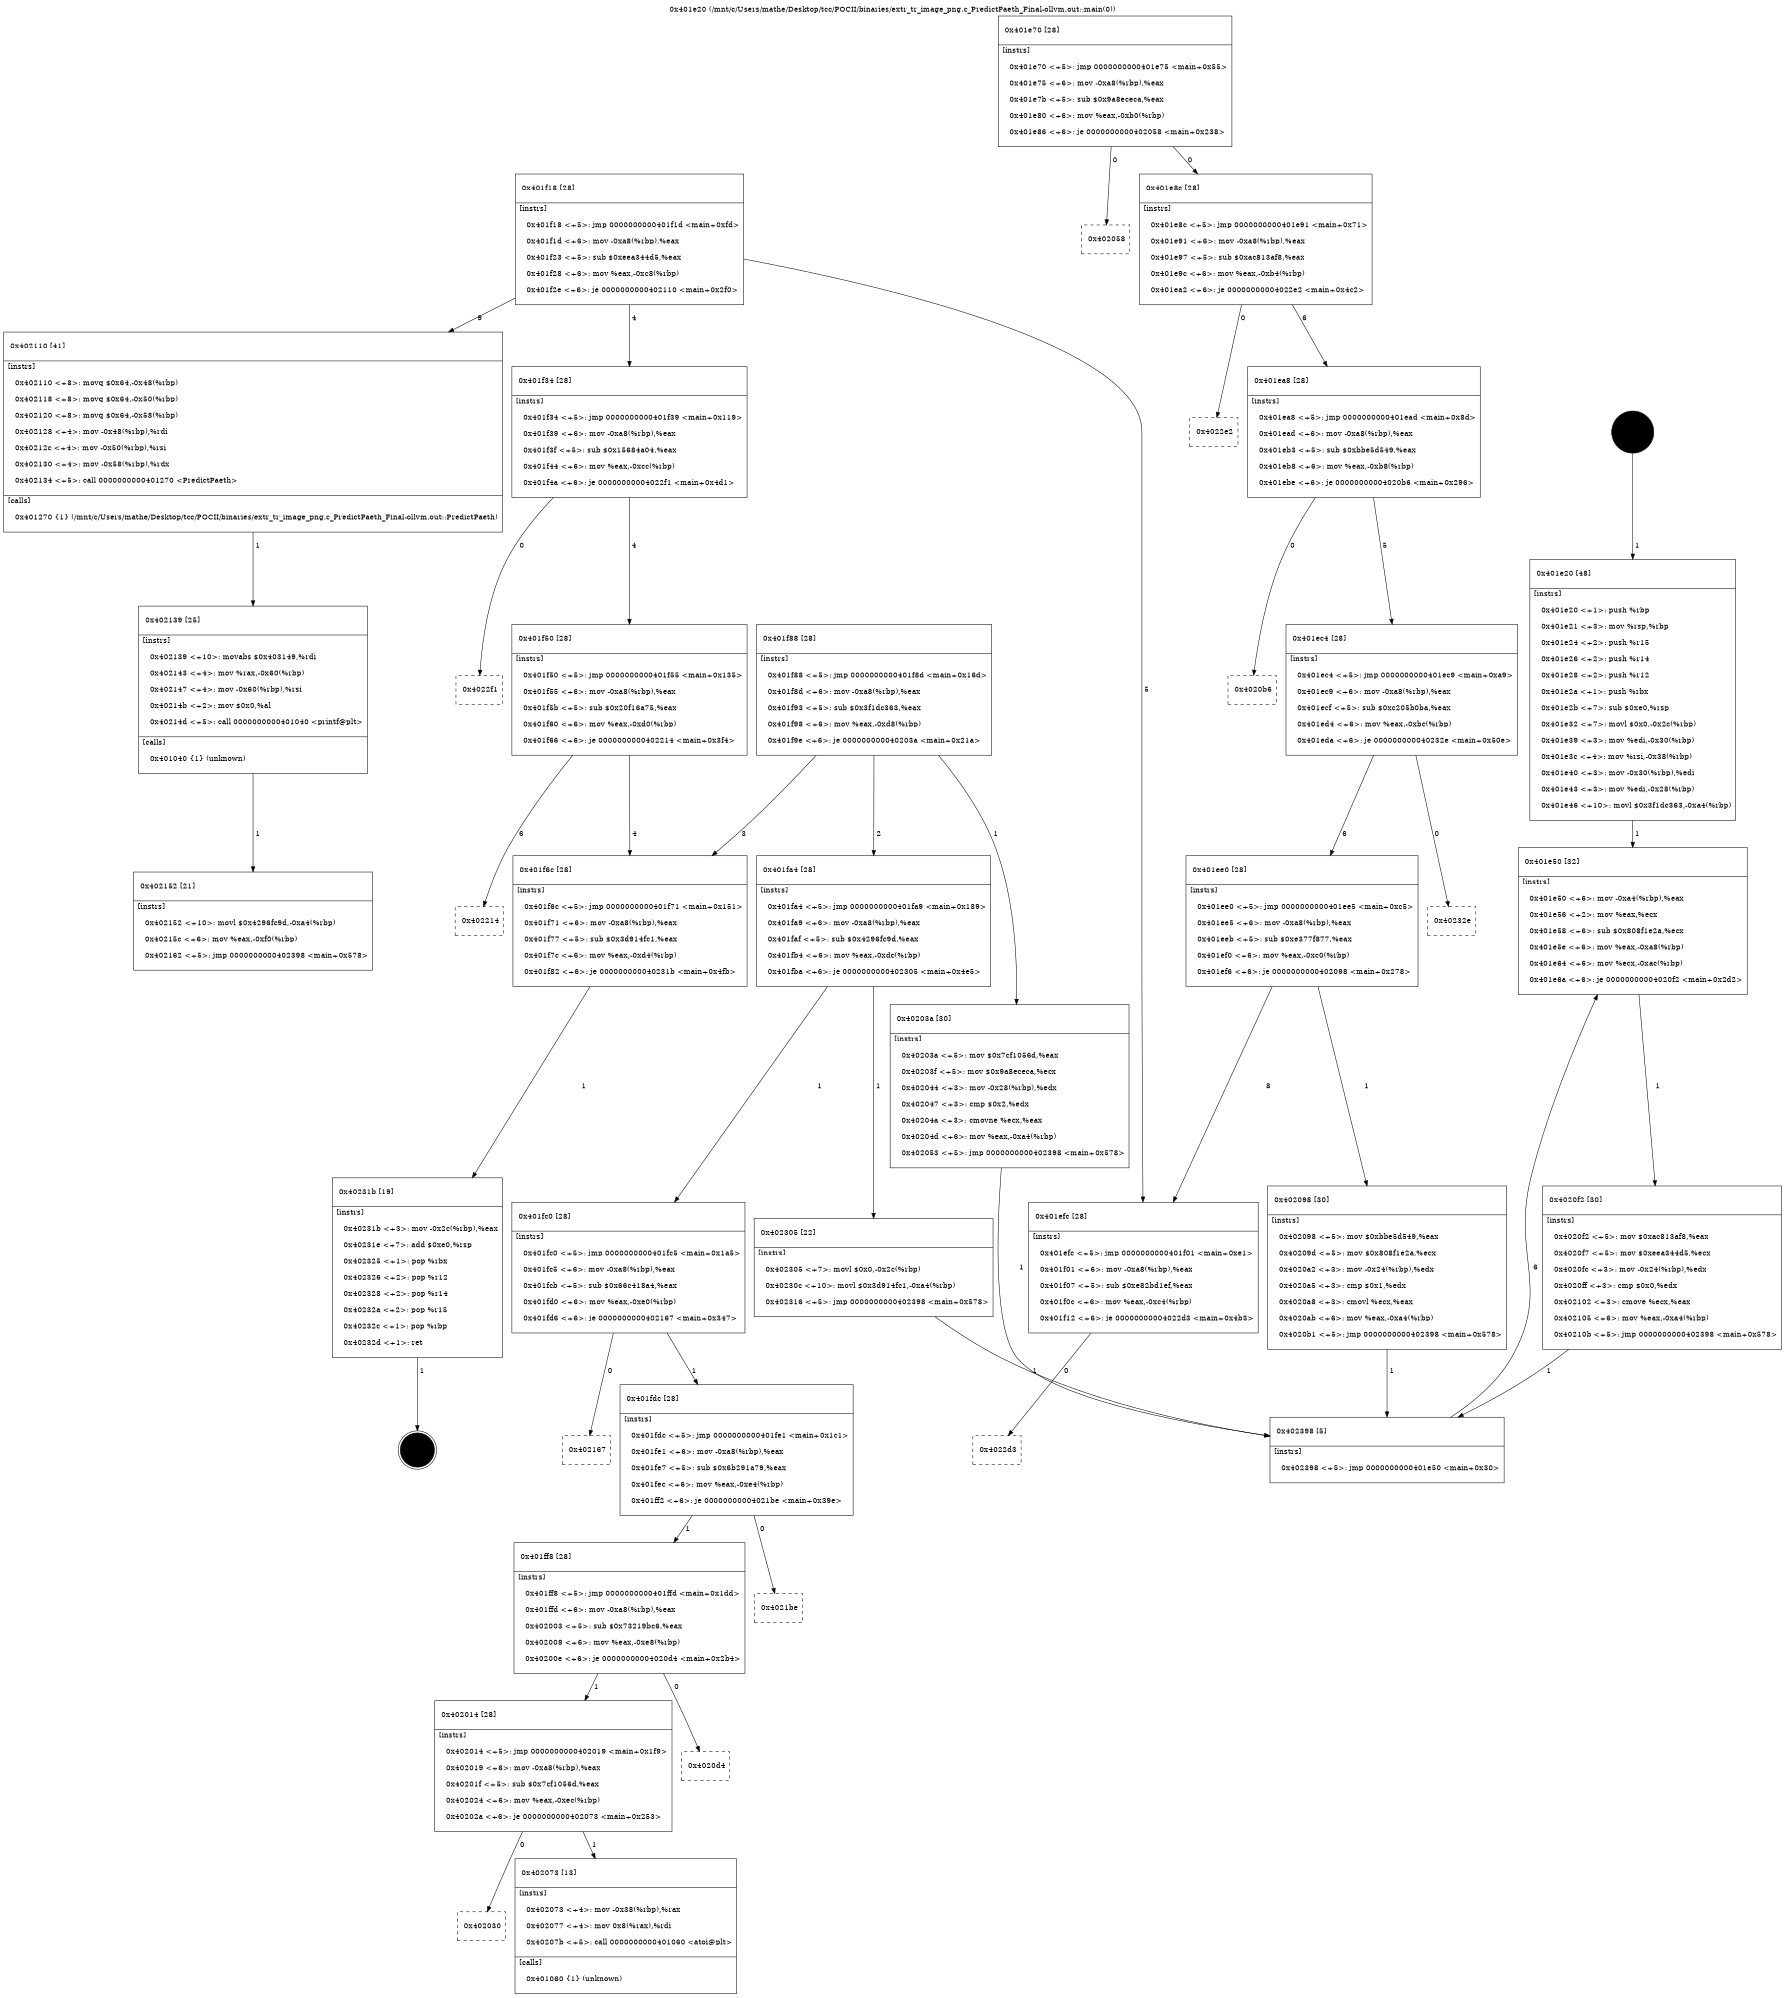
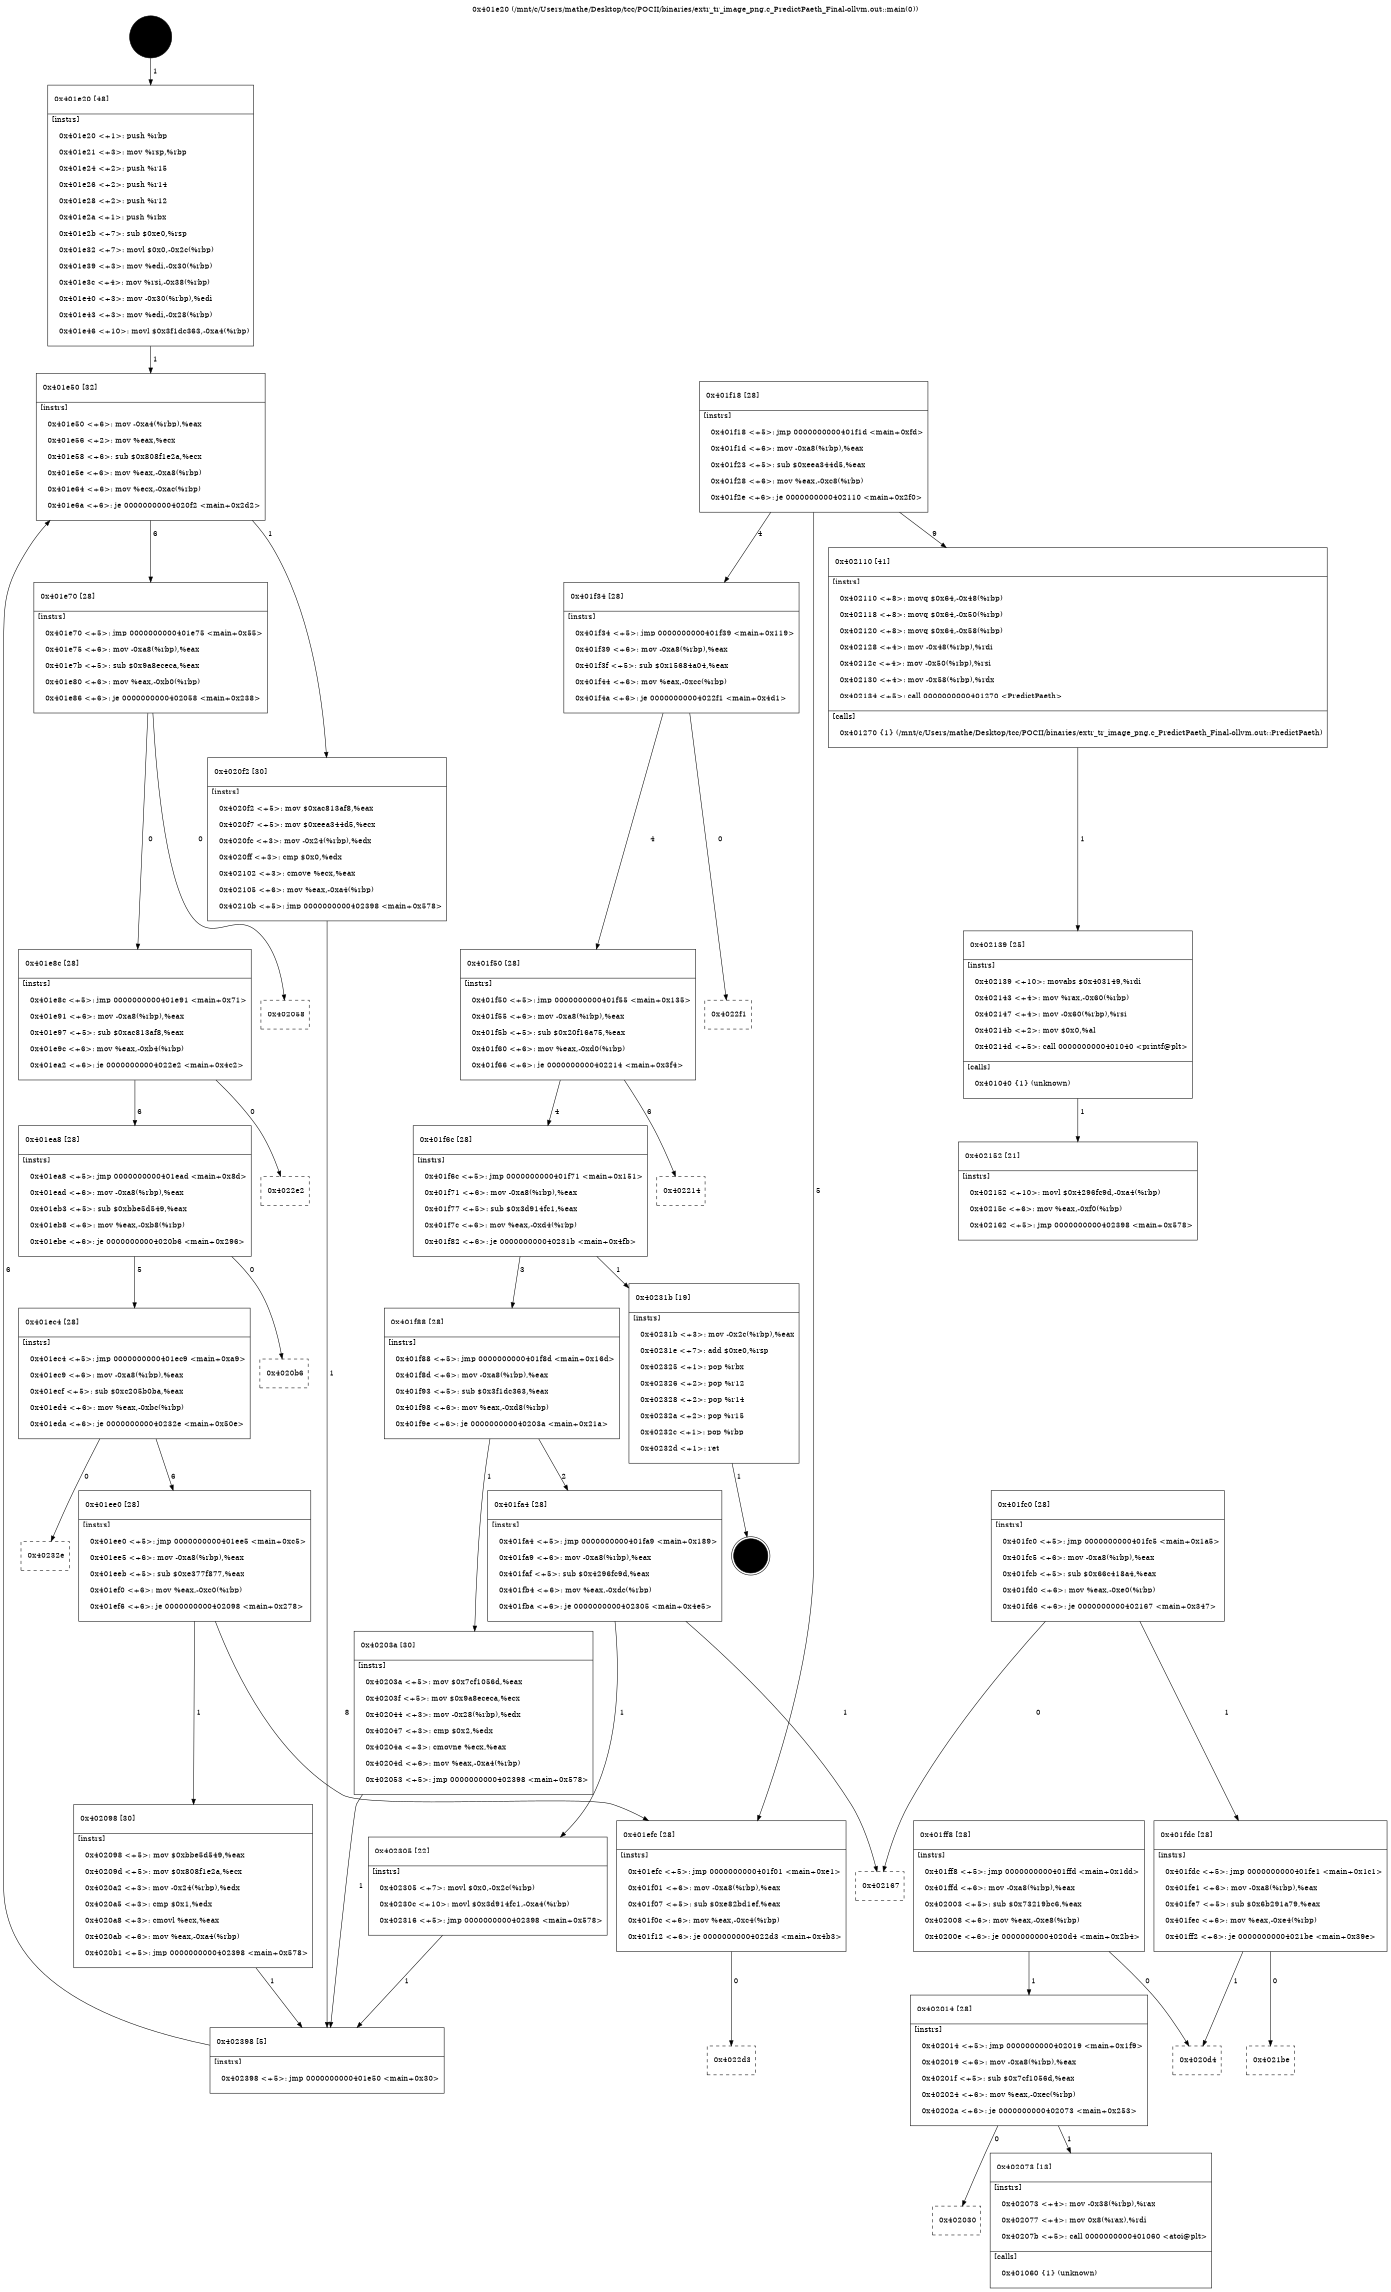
none -> (151, 549)
(768, 805) -> (516, 1280)
(753, 1092) -> (797, 1732)
(685, 1527) -> (1224, 1996)
